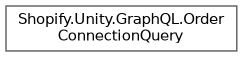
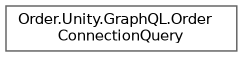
(121, 28) -> (121, 28)
